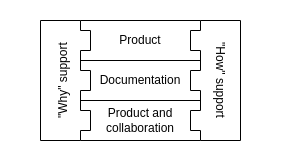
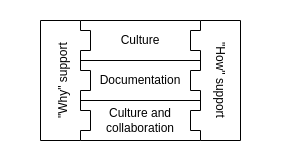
(141, 41) -> (141, 41)
(141, 121) -> (141, 121)
